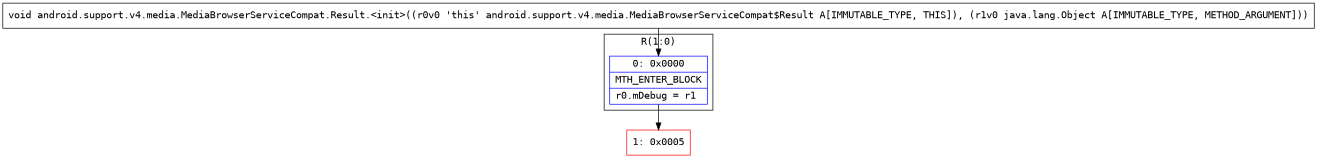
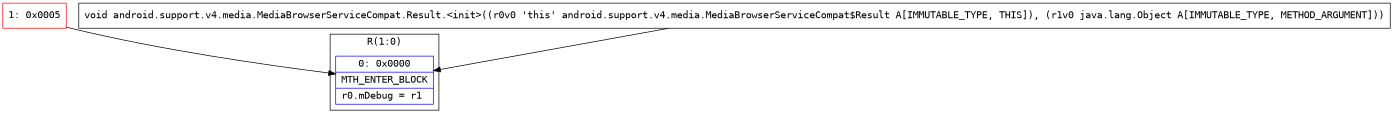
(659, 115) -> (197, 54)
